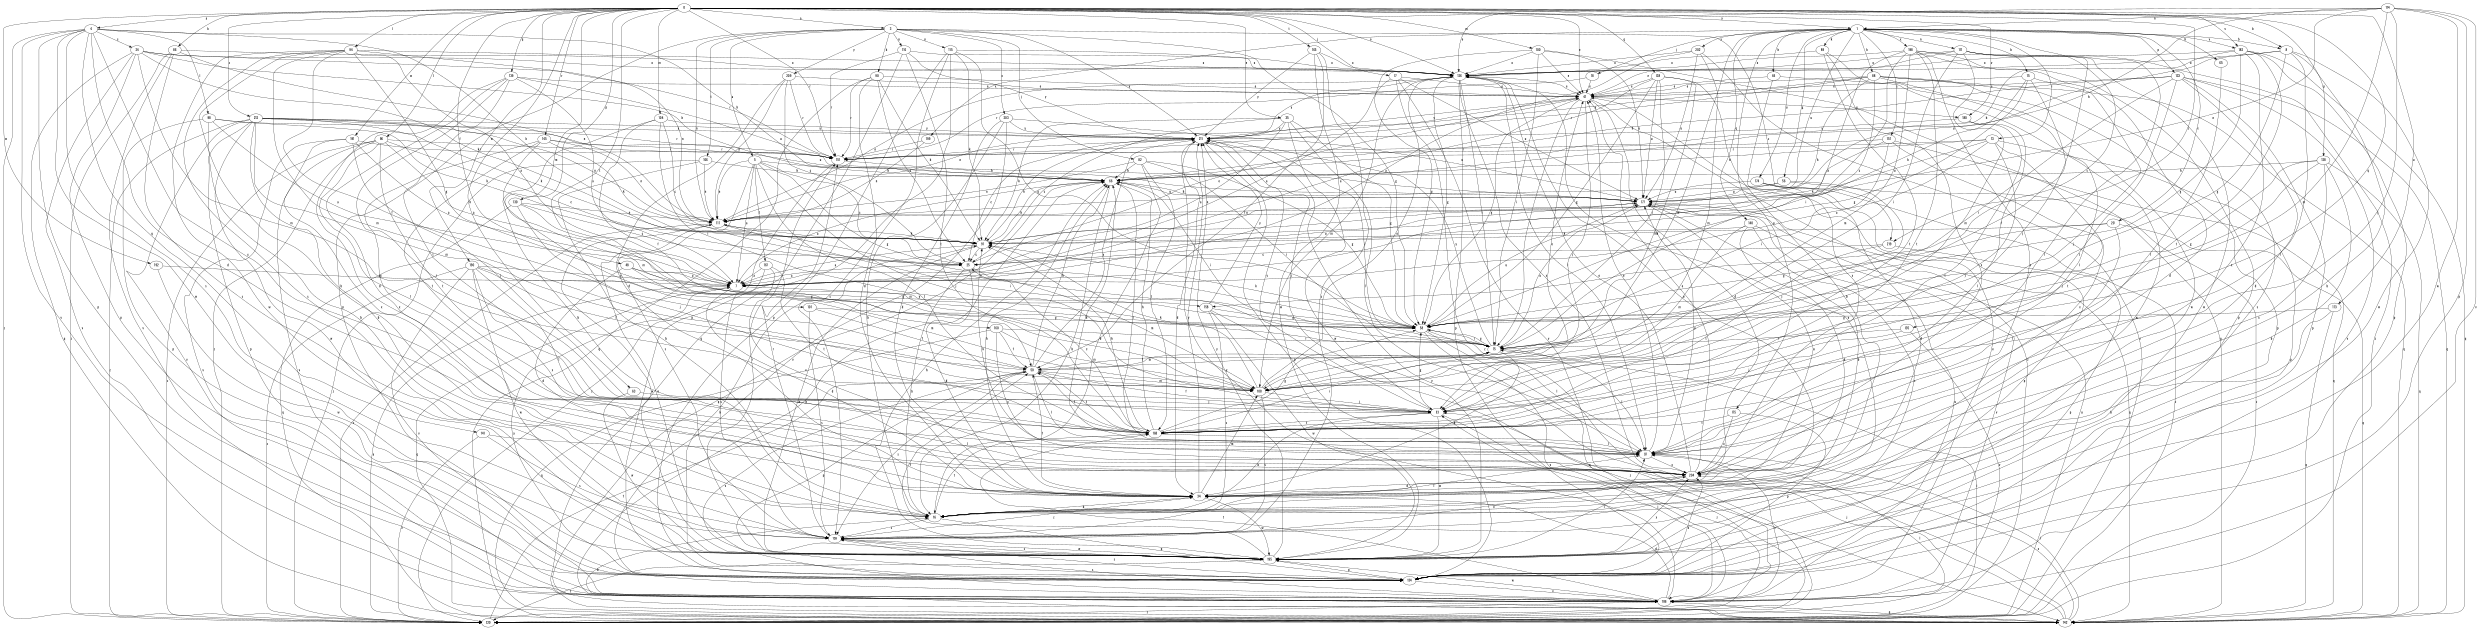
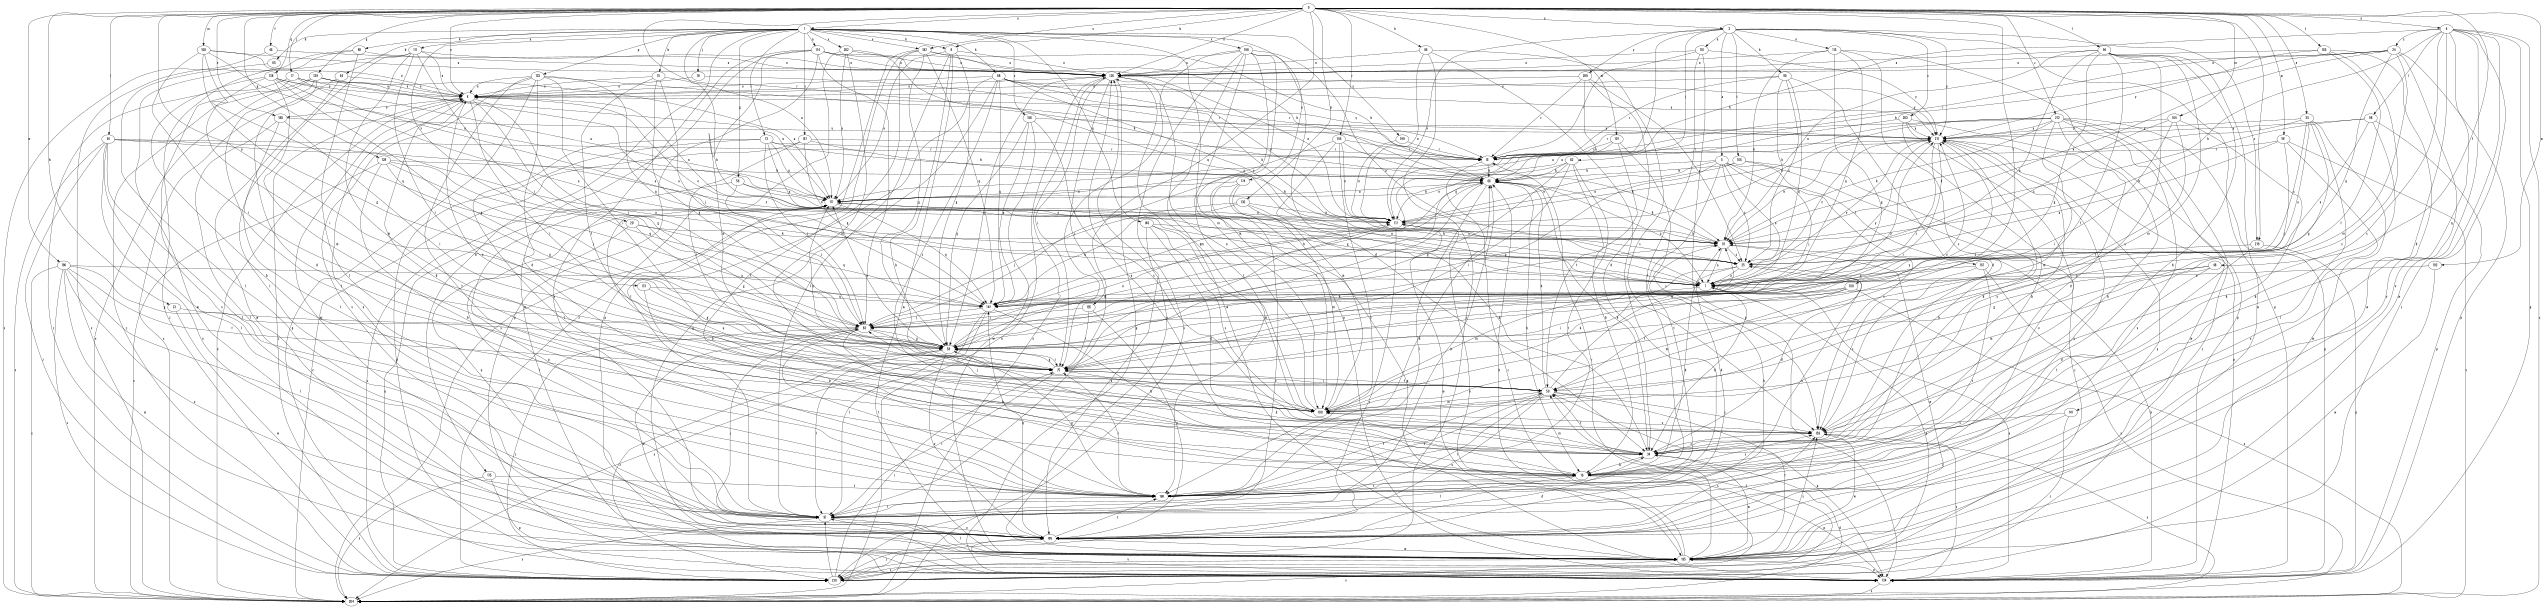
(2124, 18) -> (811, 39)
none -> (271, 50)
(958, 302) -> (1828, 224)
none -> (639, 320)
(771, 345) -> (1555, 155)
(1150, 360) -> (1324, 381)
